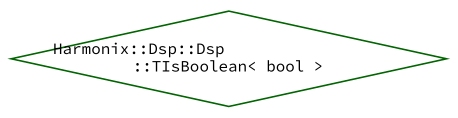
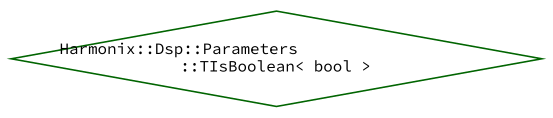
(229, 59) -> (276, 59)
